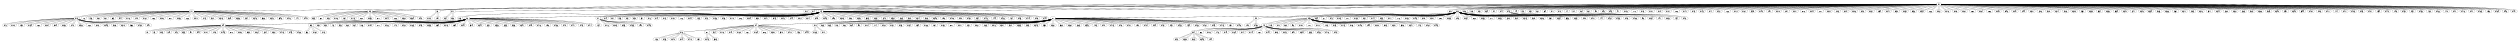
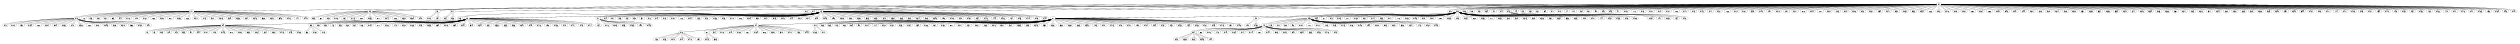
(1643, 18) -> none
